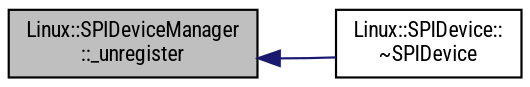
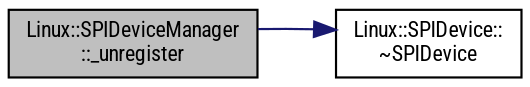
(308, 58) -> (286, 29)
